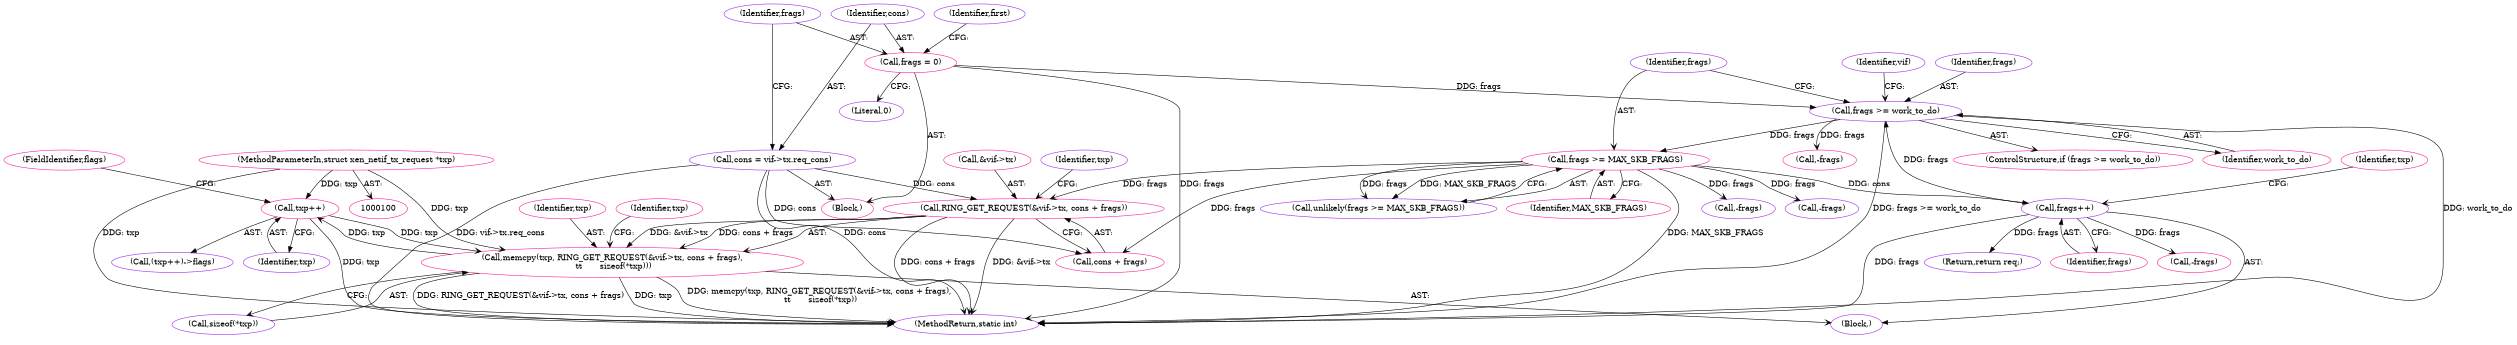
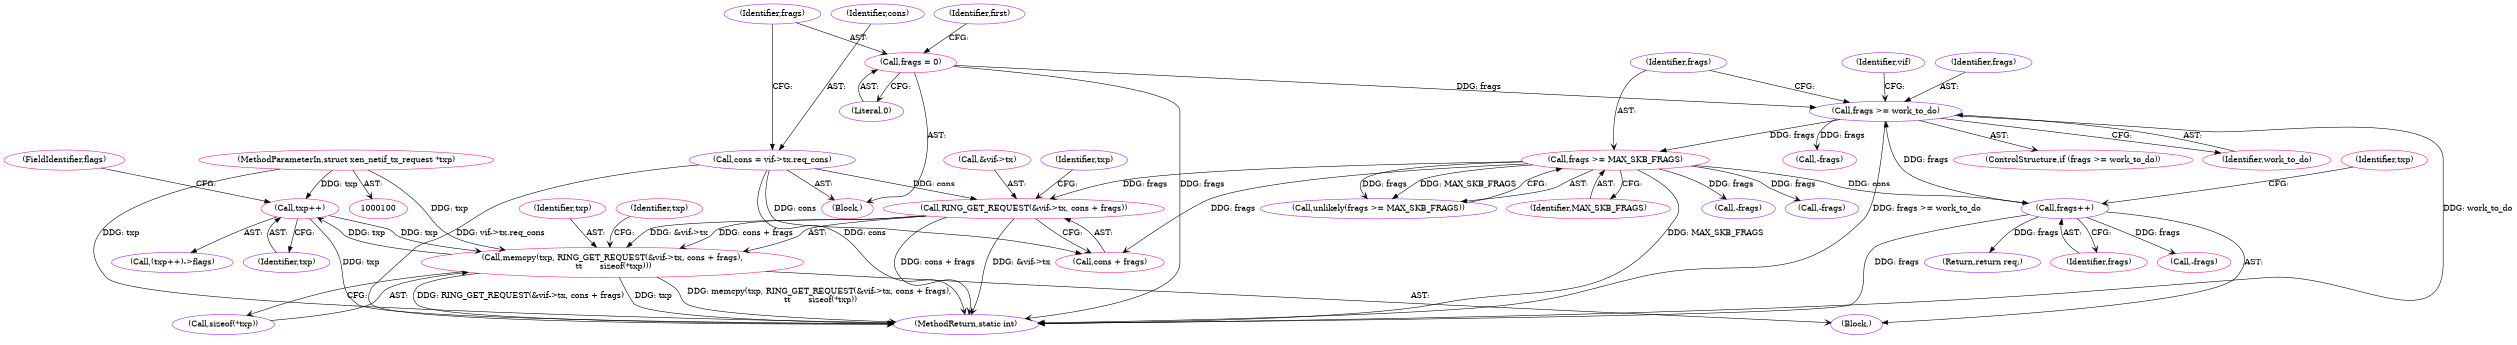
(893, 36) -> (859, 85)
(349, 305) -> (349, 305)
